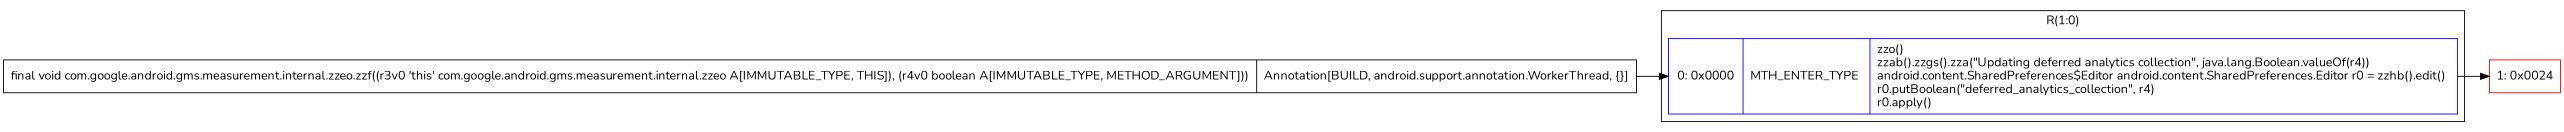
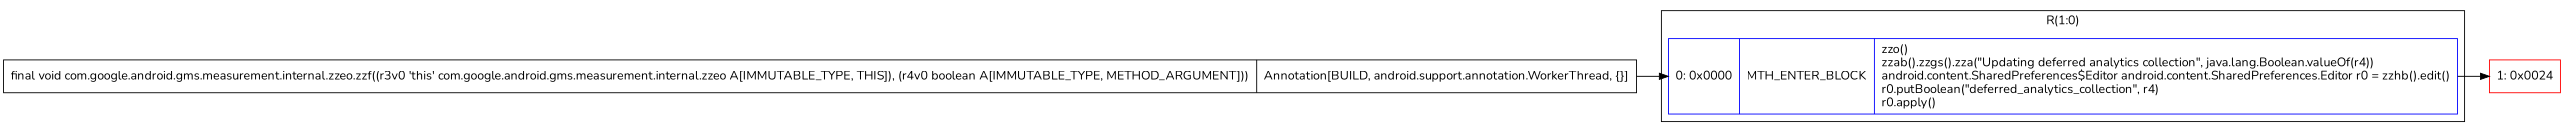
(1805, 76) -> (1807, 76)
